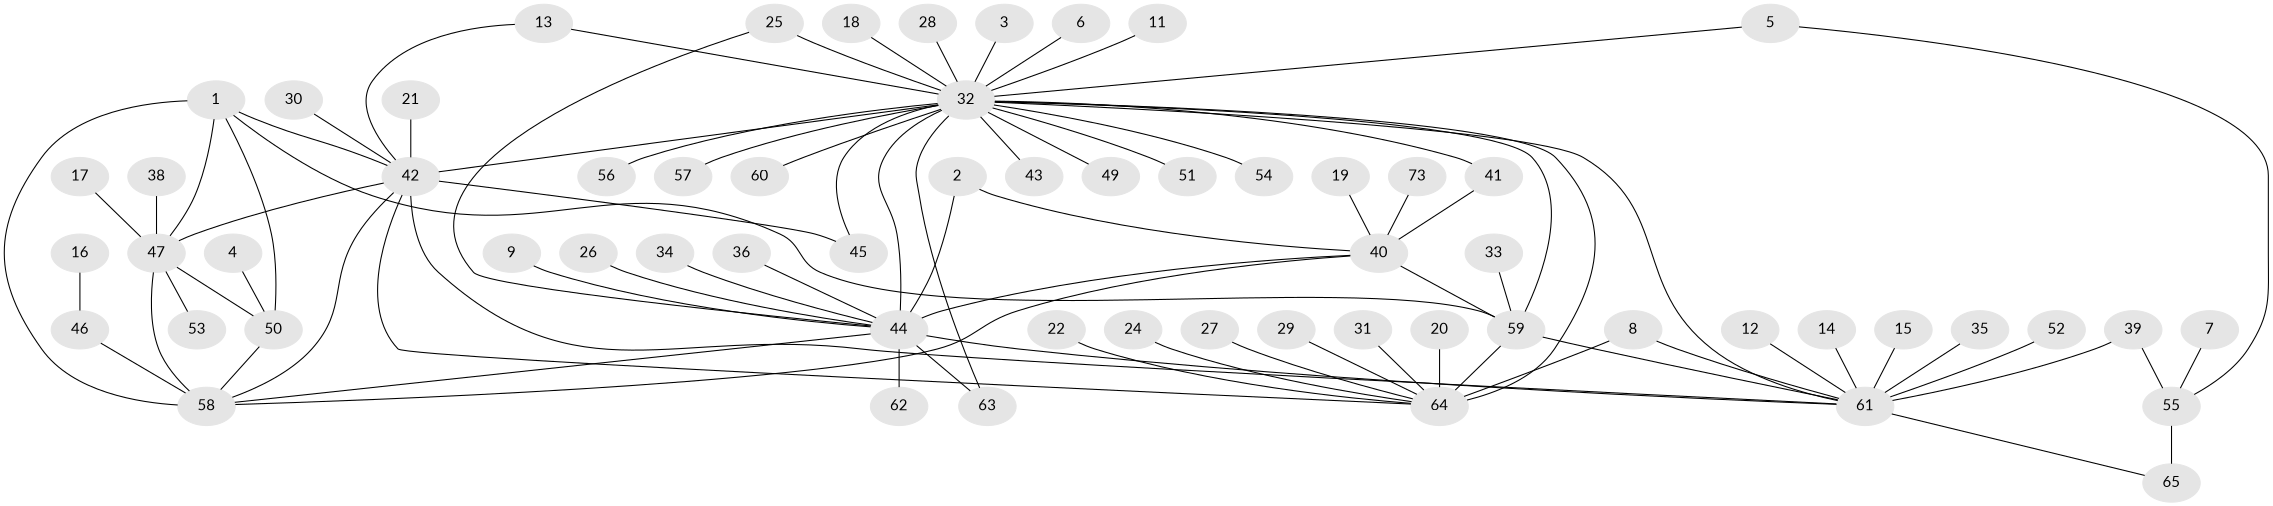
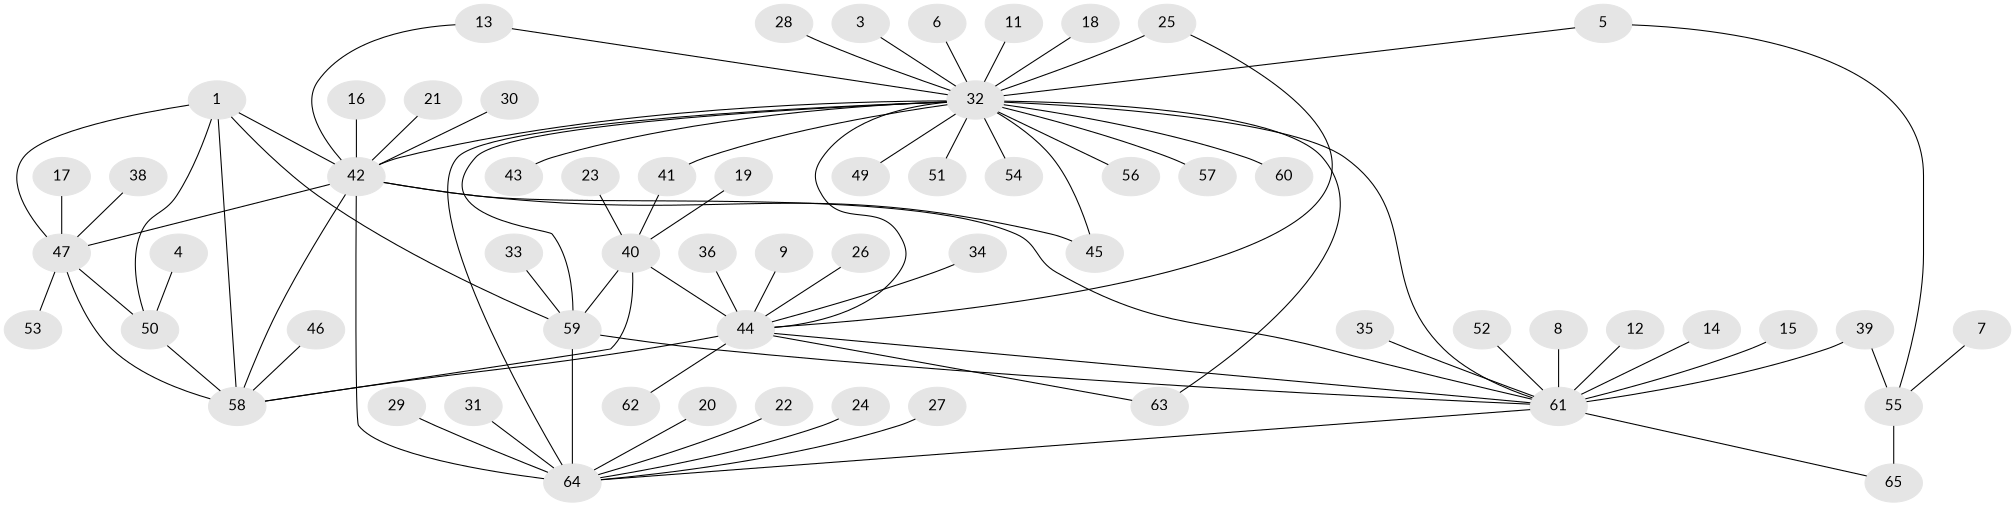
(958, 177) -> none
(1417, 177) -> (590, 177)
(80, 292) -> (356, 138)
(1551, 364) -> (1066, 445)
